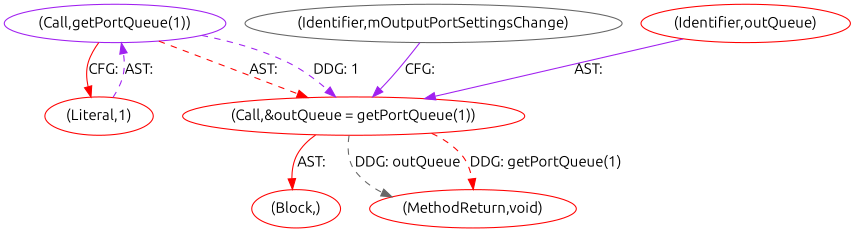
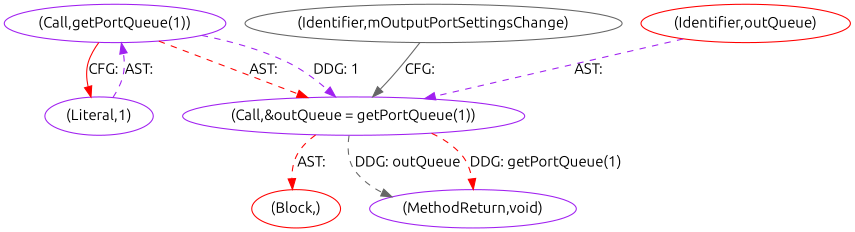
(401, 66) -> (401, 66)
(559, 68) -> (559, 68)
(99, 116) -> (99, 116)
(354, 116) -> (354, 116)
(298, 154) -> (298, 154)
(473, 209) -> (473, 209)
